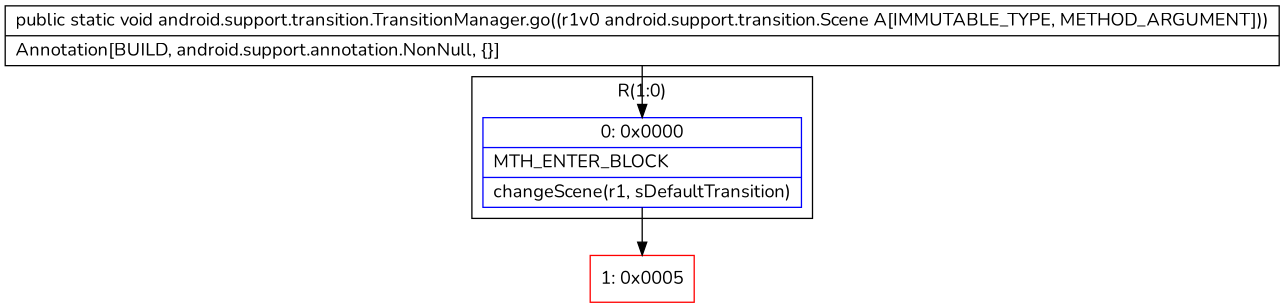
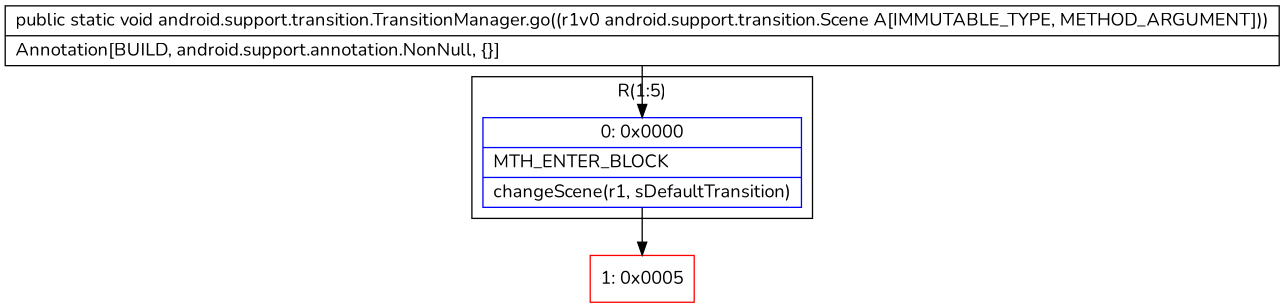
(642, 92) -> (642, 92)
